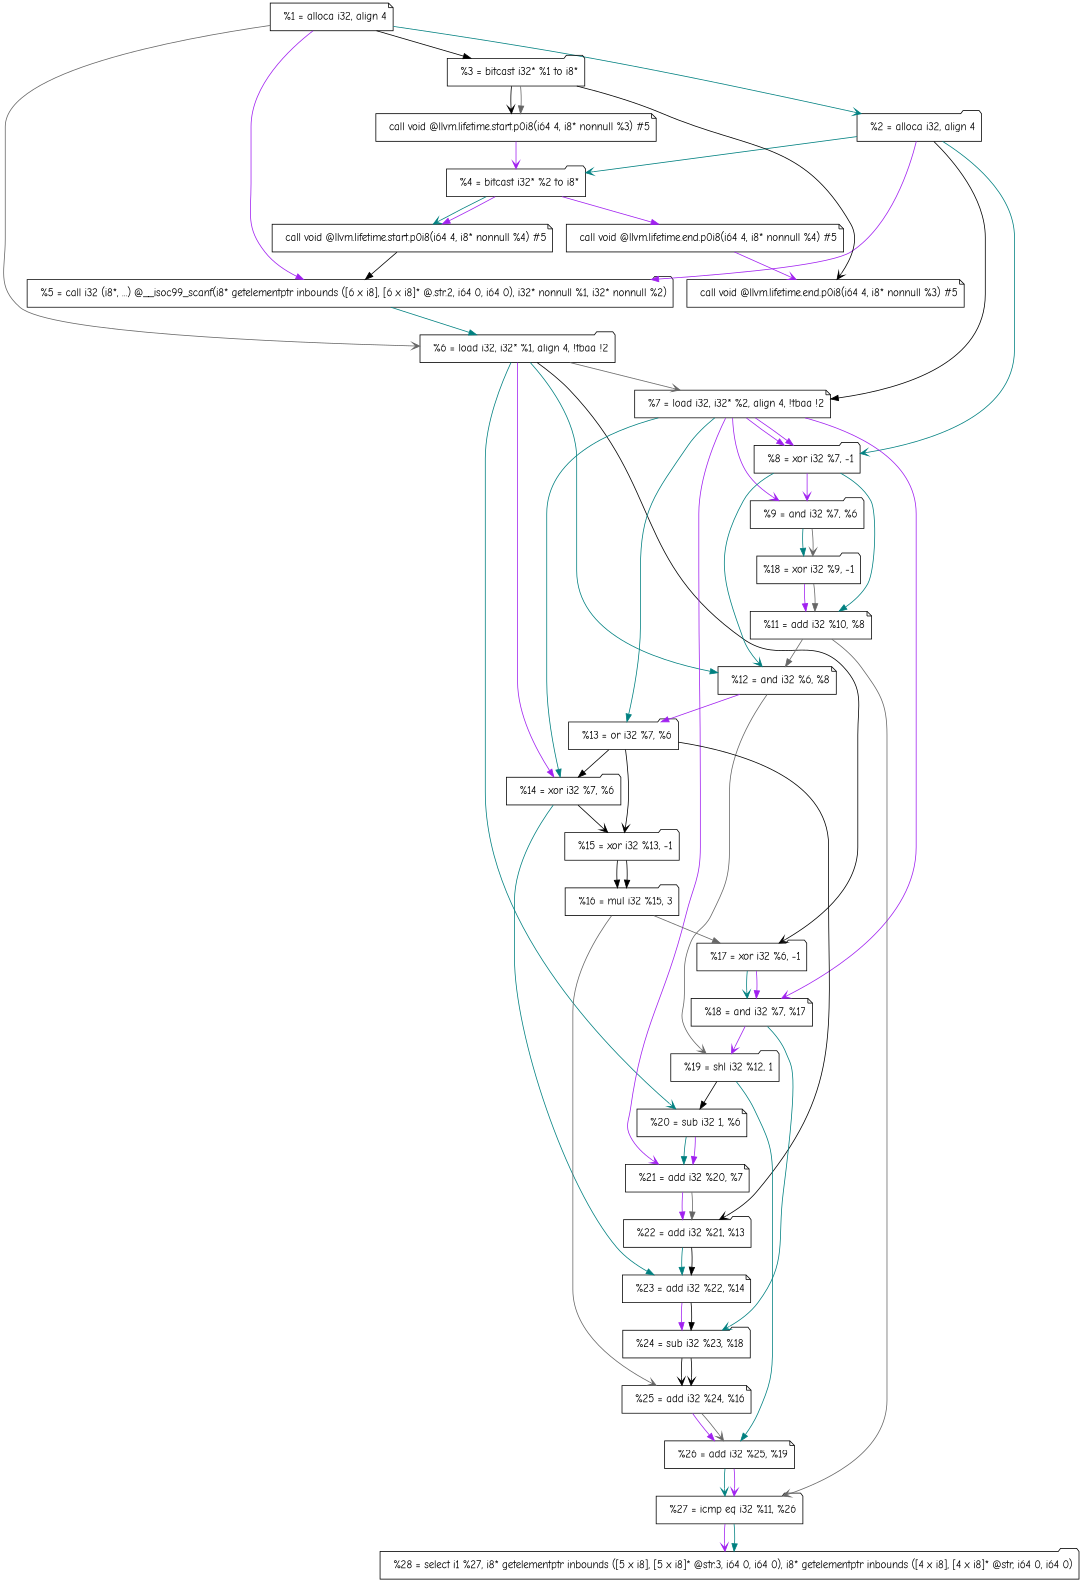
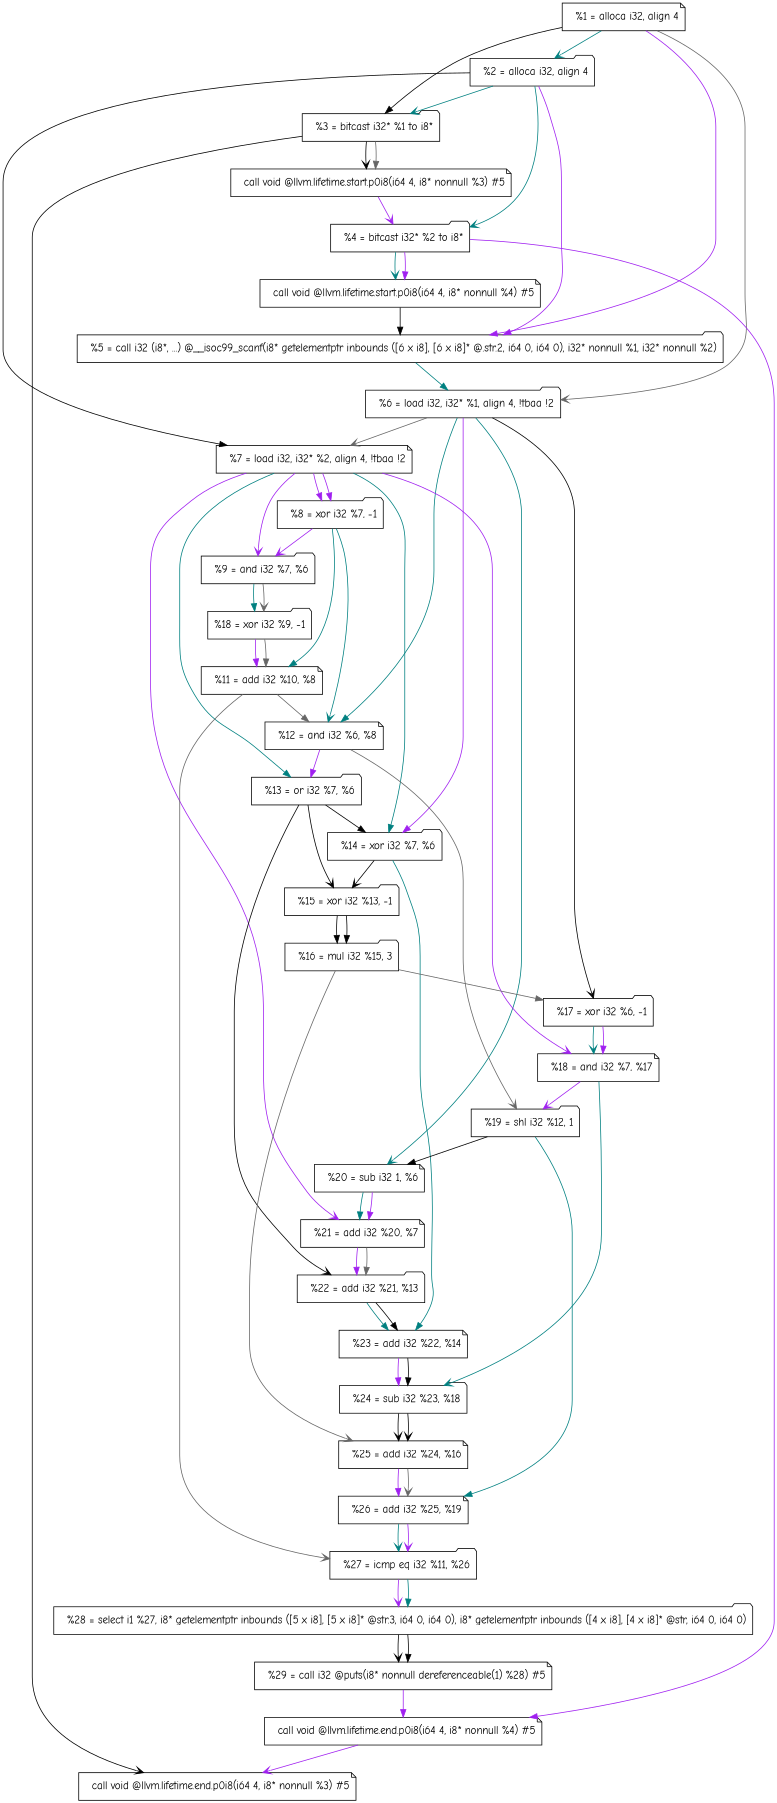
(1014, 328) -> (455, 99)
none -> (403, 1676)
